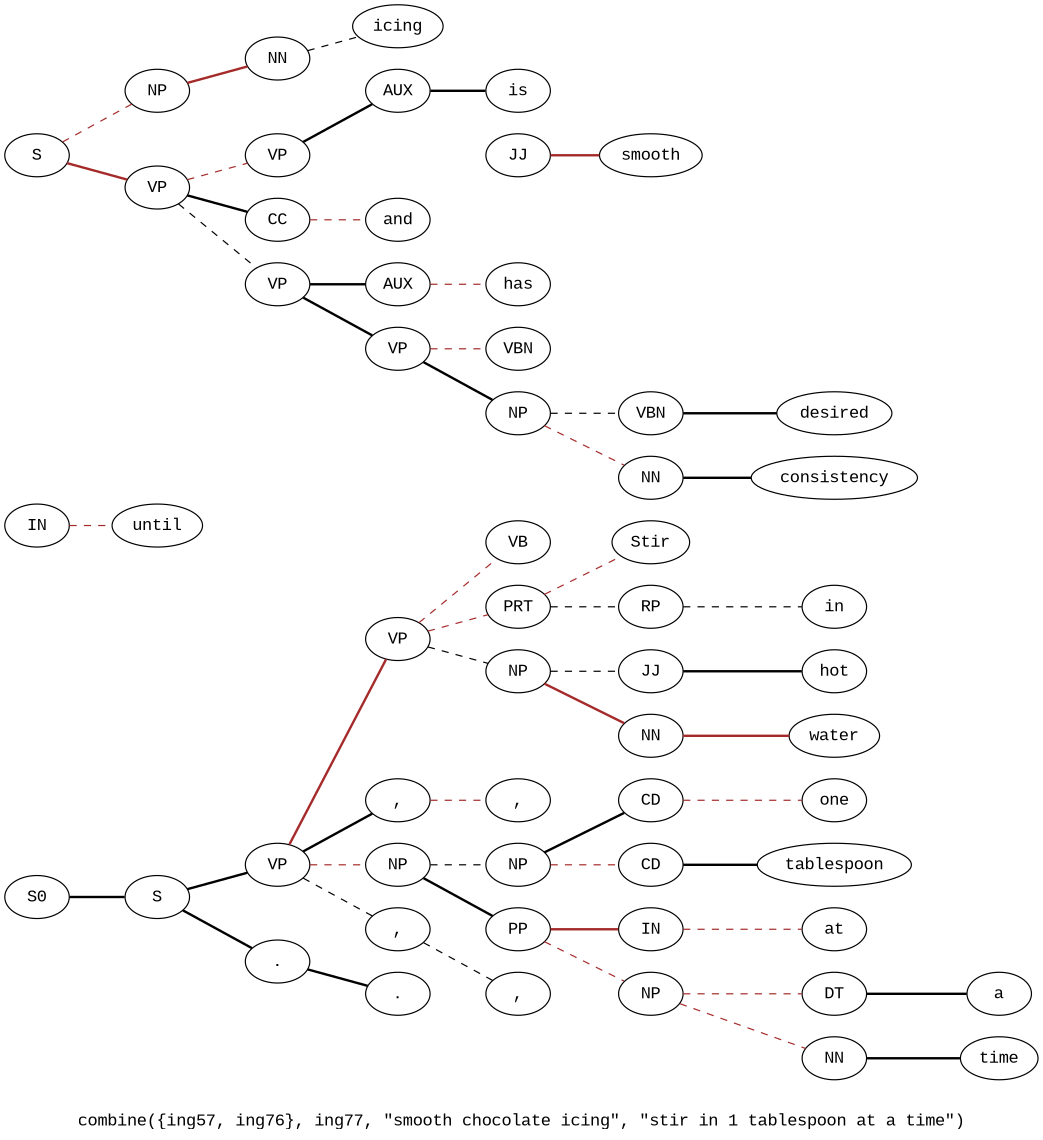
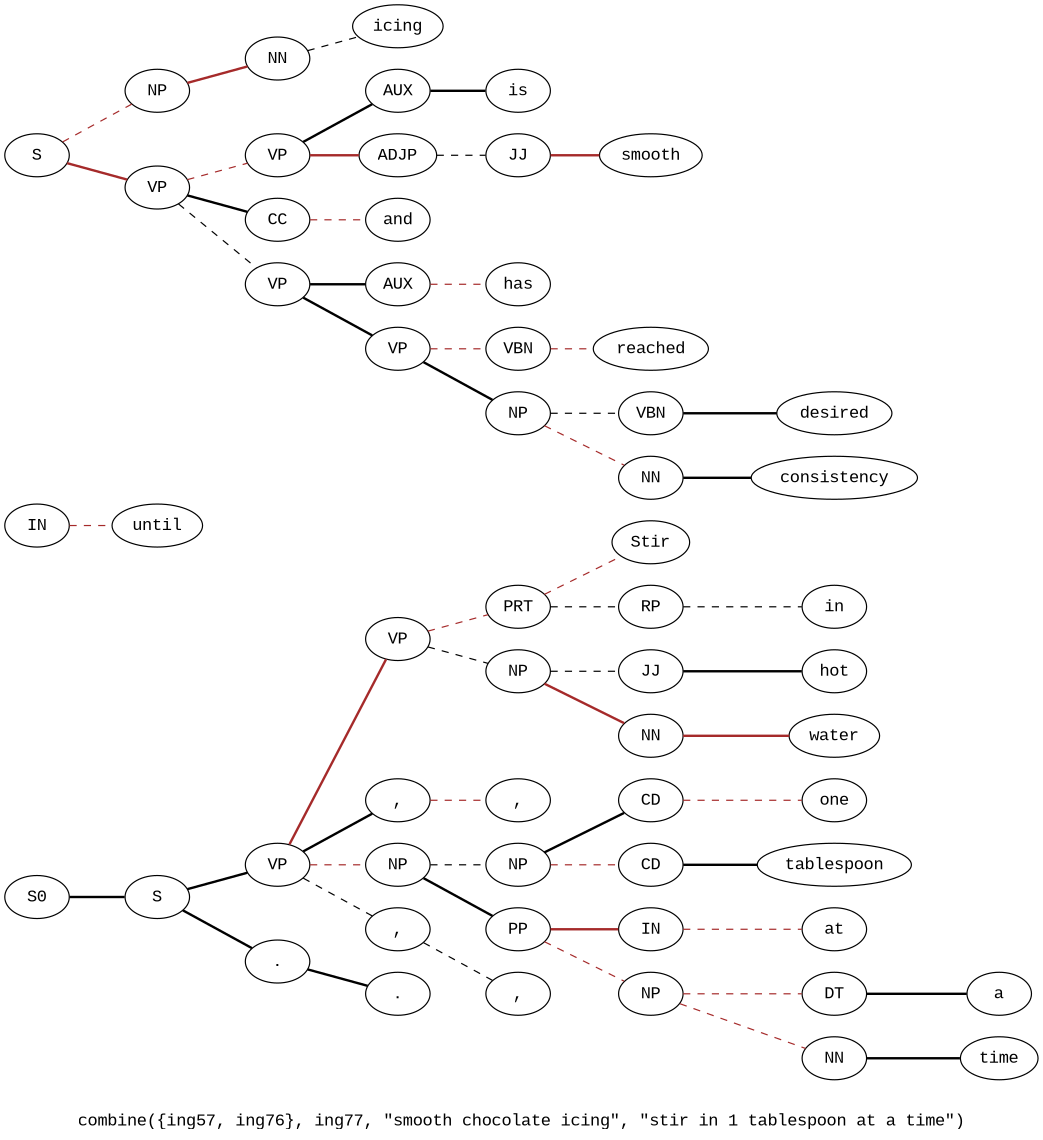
none -> (398, 155)
none -> (651, 349)
(518, 542) -> none
